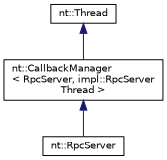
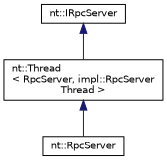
(83, 14) -> (83, 14)
(83, 80) -> (83, 80)
